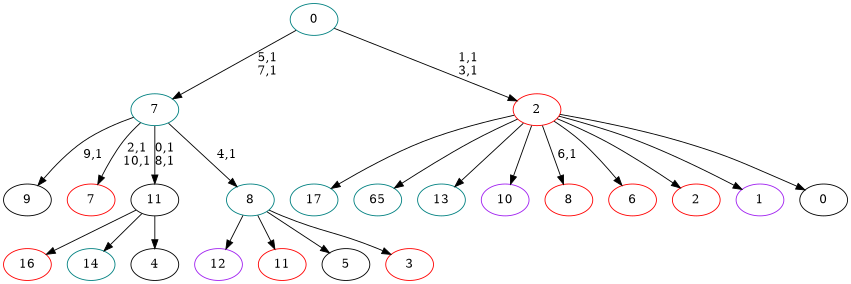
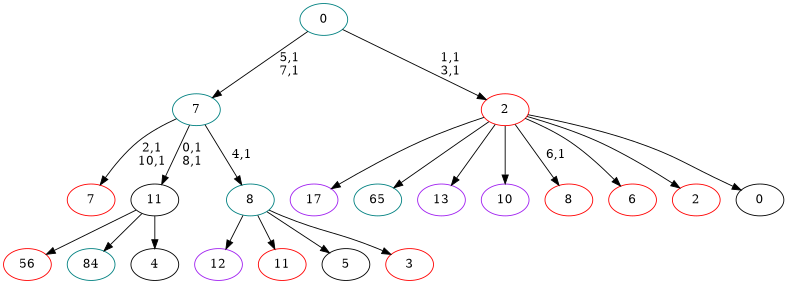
(27, 200) -> none
(314, 200) -> (314, 200)
(441, 200) -> (441, 200)
(760, 200) -> none
(27, 265) -> (27, 265)
(91, 265) -> (91, 265)
